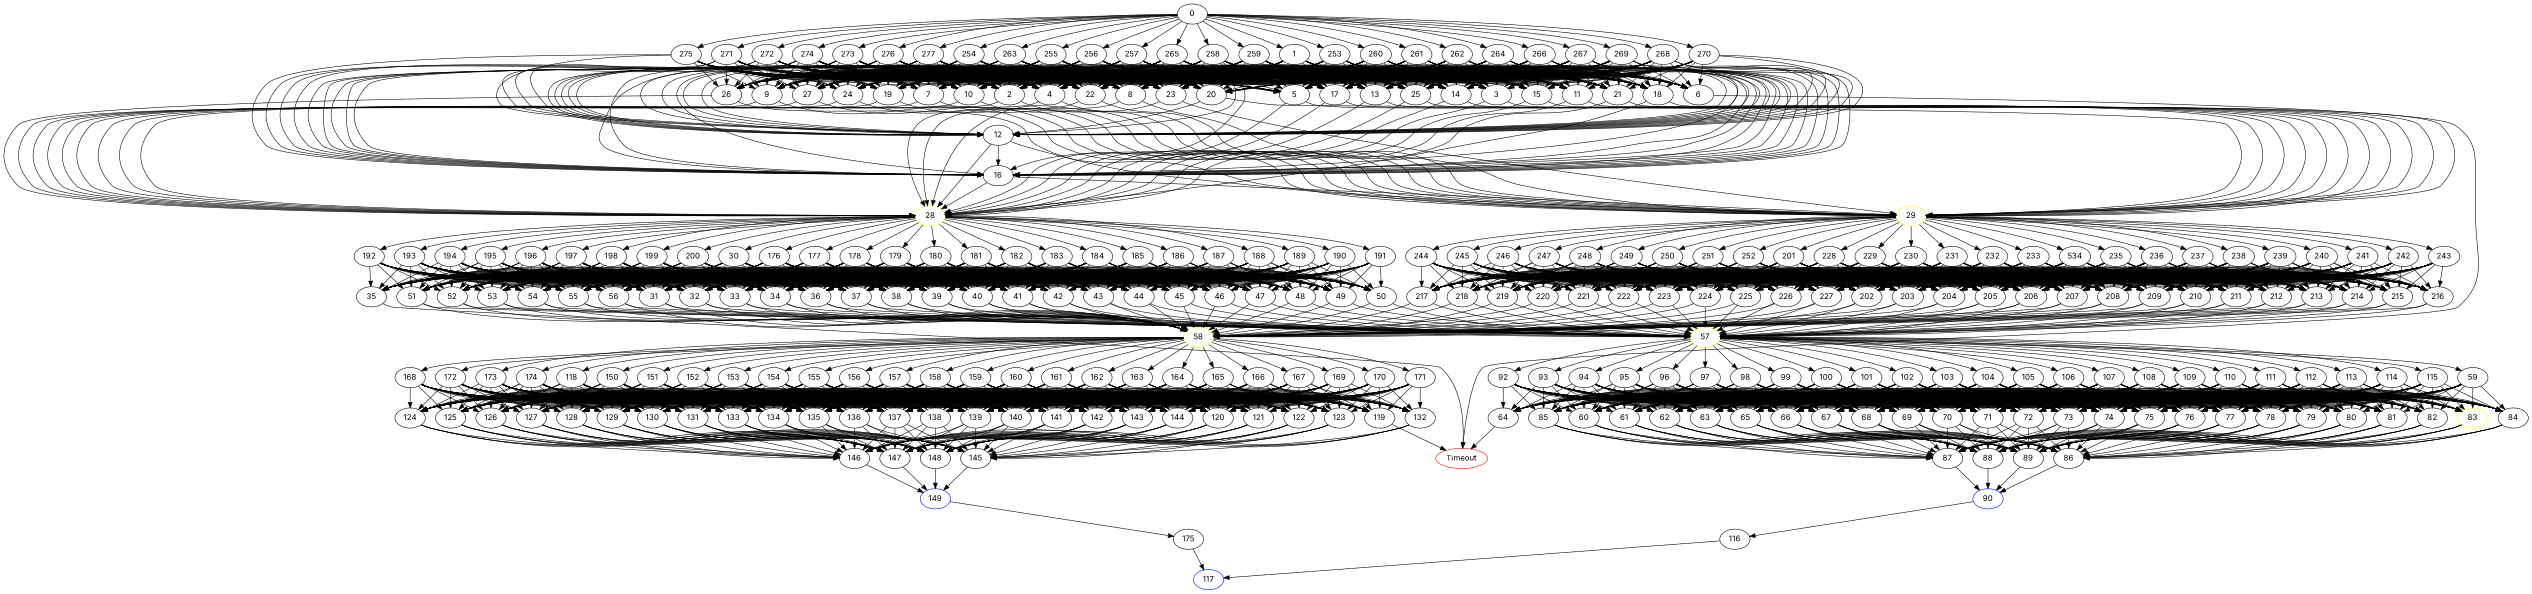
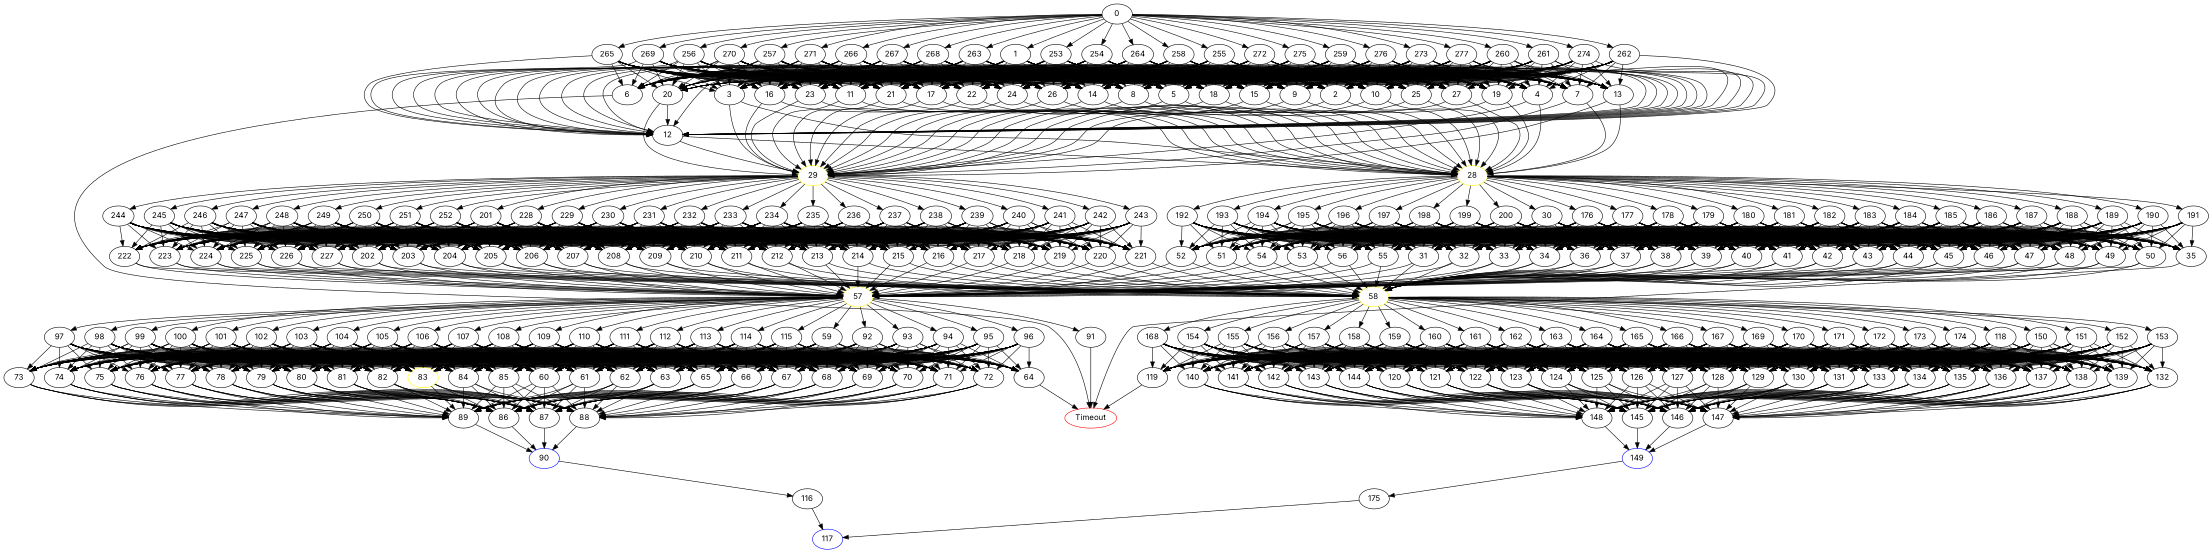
(998, 153) -> (686, 74)
(2075, 256) -> (772, 216)
none -> (1091, 337)
